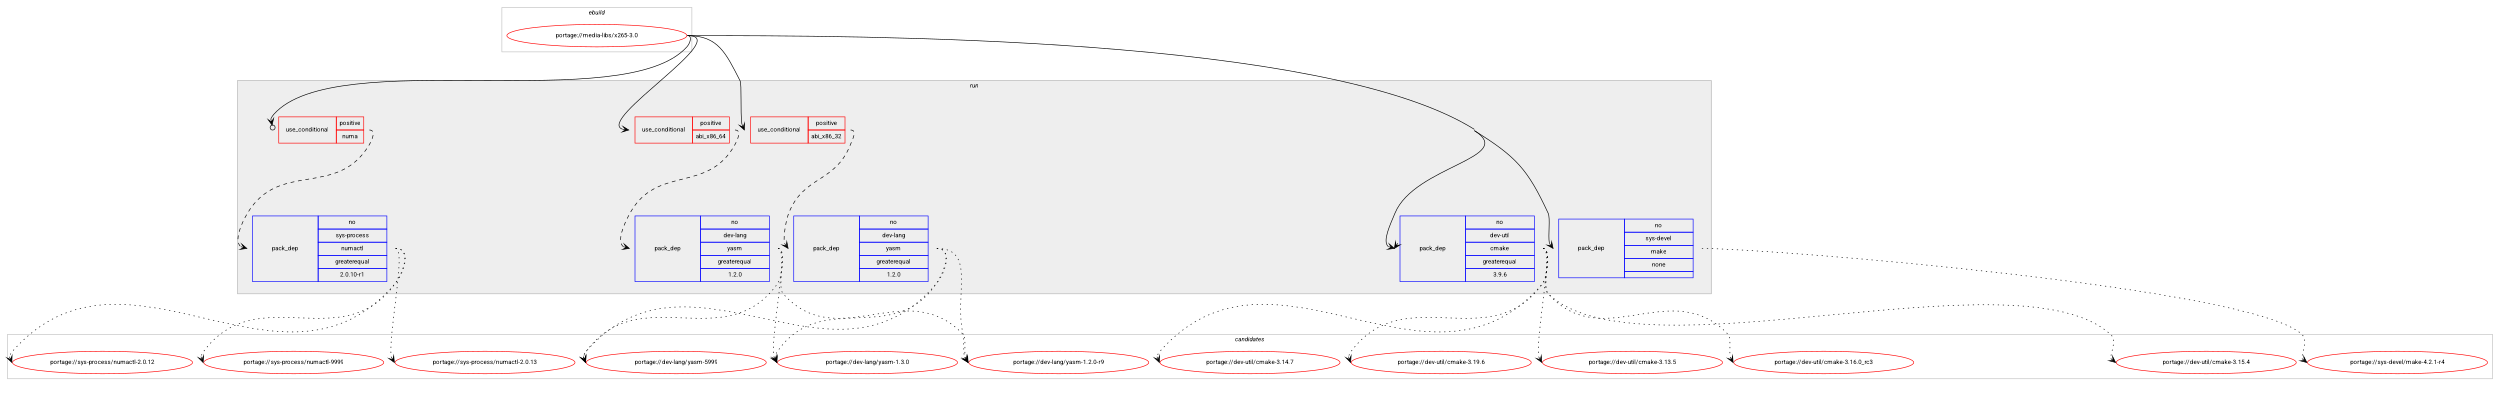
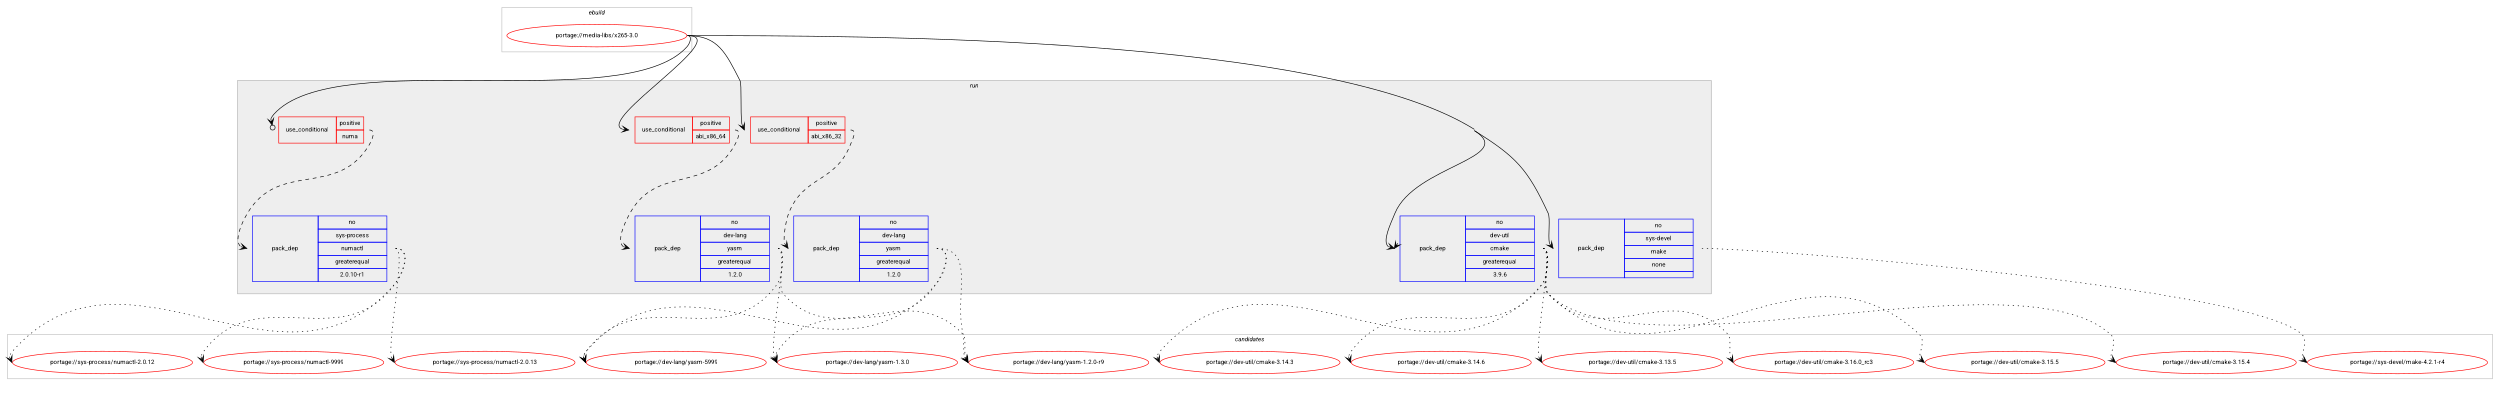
(1250, 363) -> (1250, 363)
(1441, 363) -> (1441, 363)
none -> (2015, 363)
